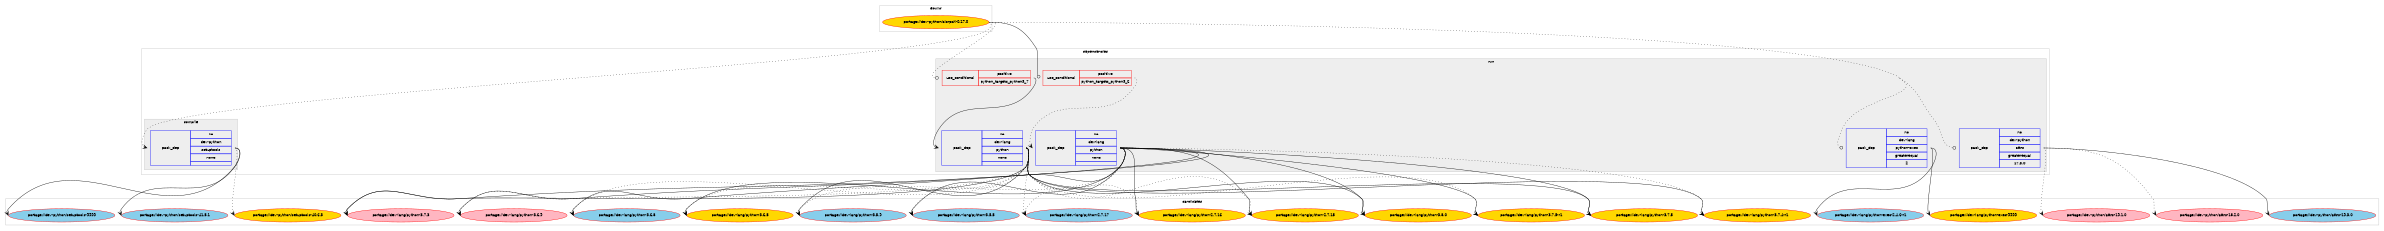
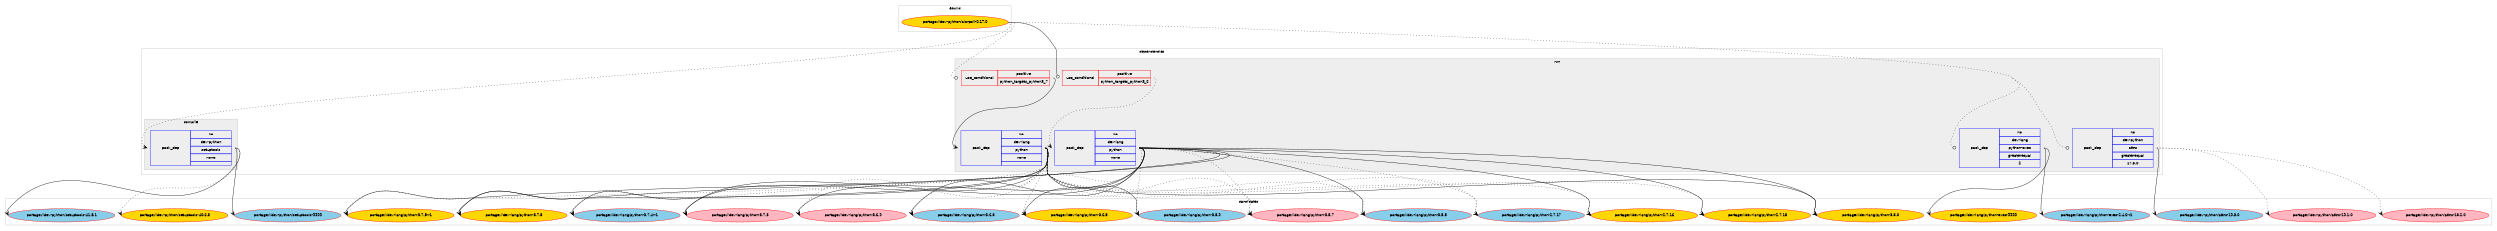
none -> (1305, 215)
(1757, 215) -> (627, 215)
